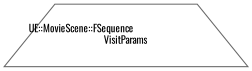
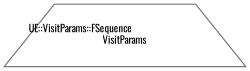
(126, 35) -> (125, 35)
